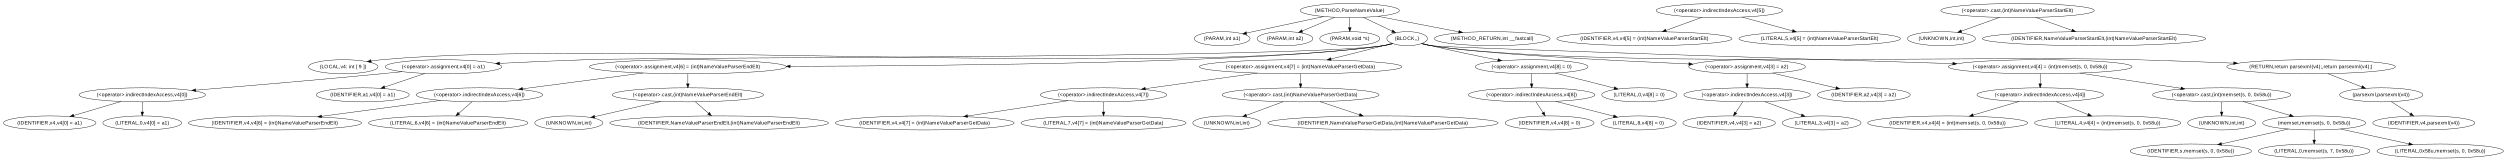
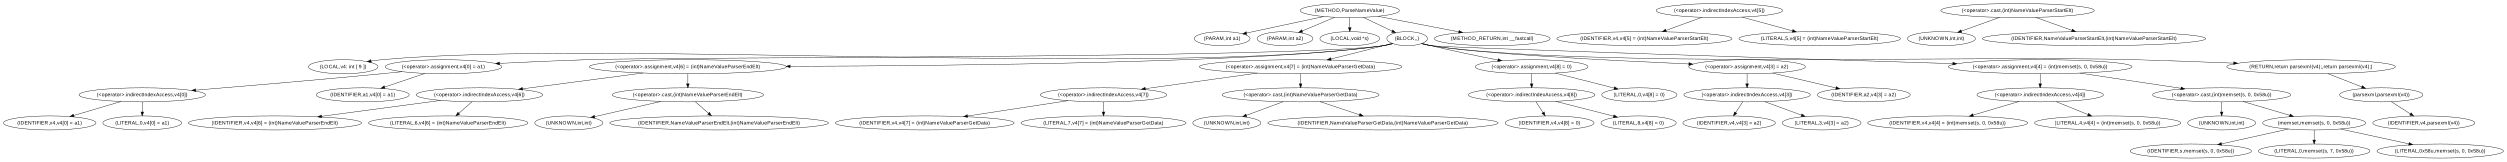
(1350, 39) -> (1350, 39)
